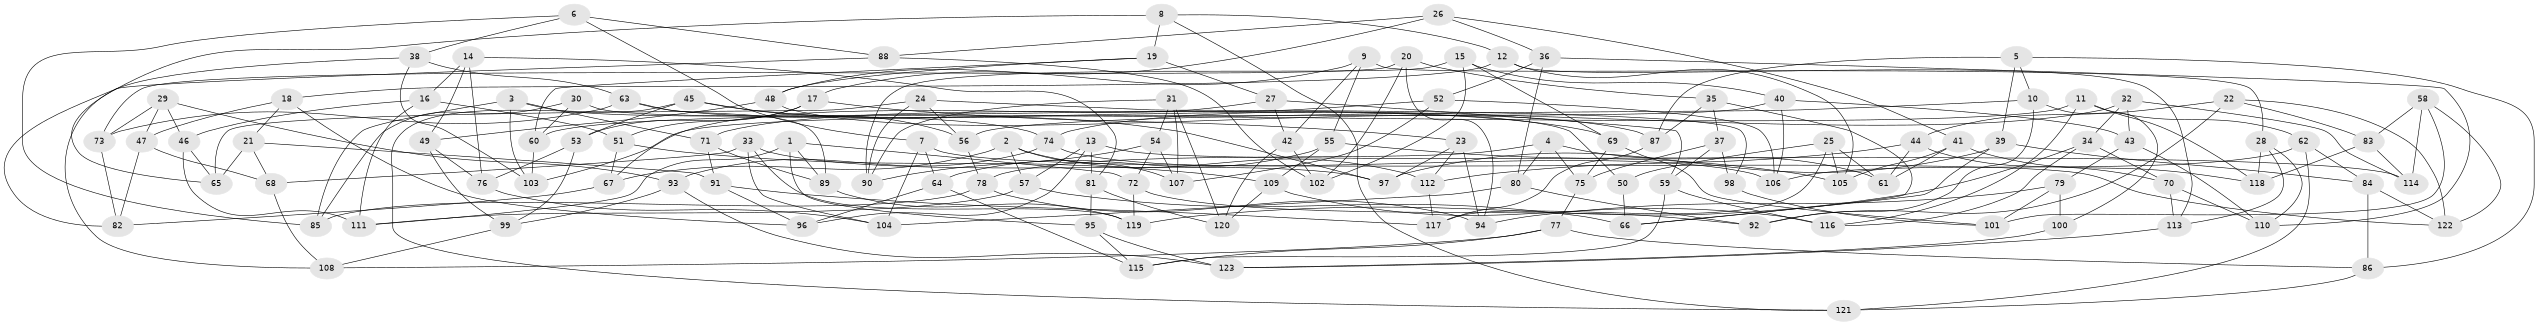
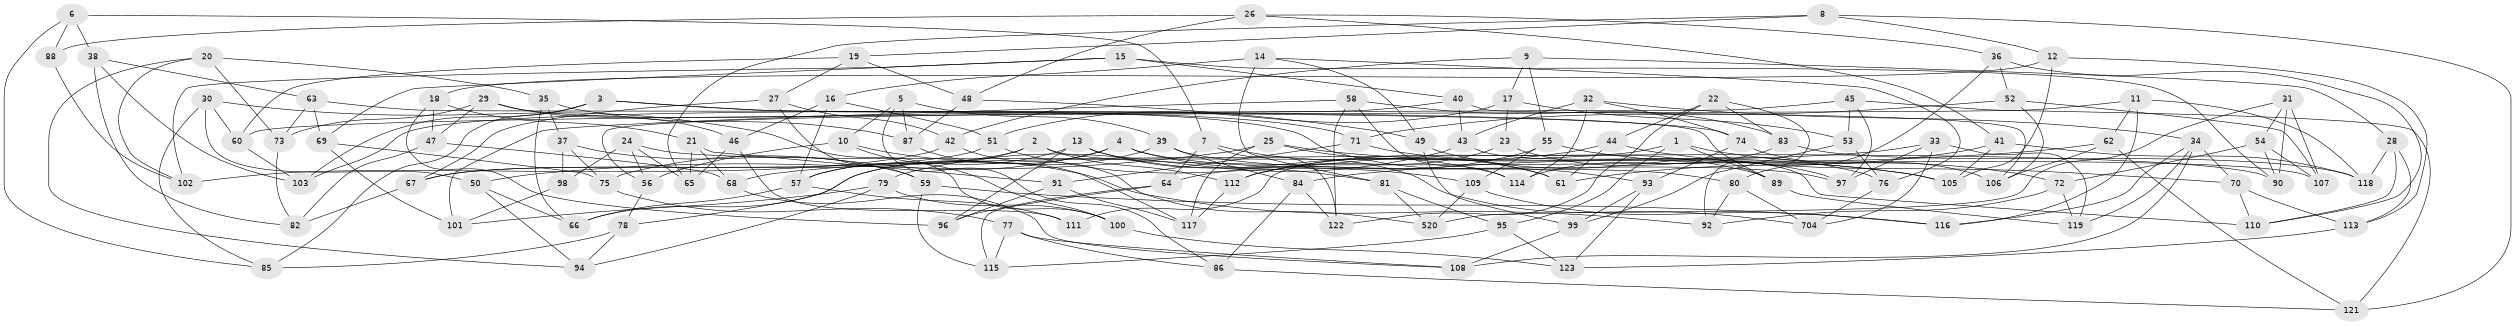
(524, 69) -> (1852, 257)
none -> (719, 125)
(371, 160) -> (814, 140)
(1471, 184) -> (528, 226)
(884, 226) -> (1809, 226)
(1222, 226) -> (1430, 226)
